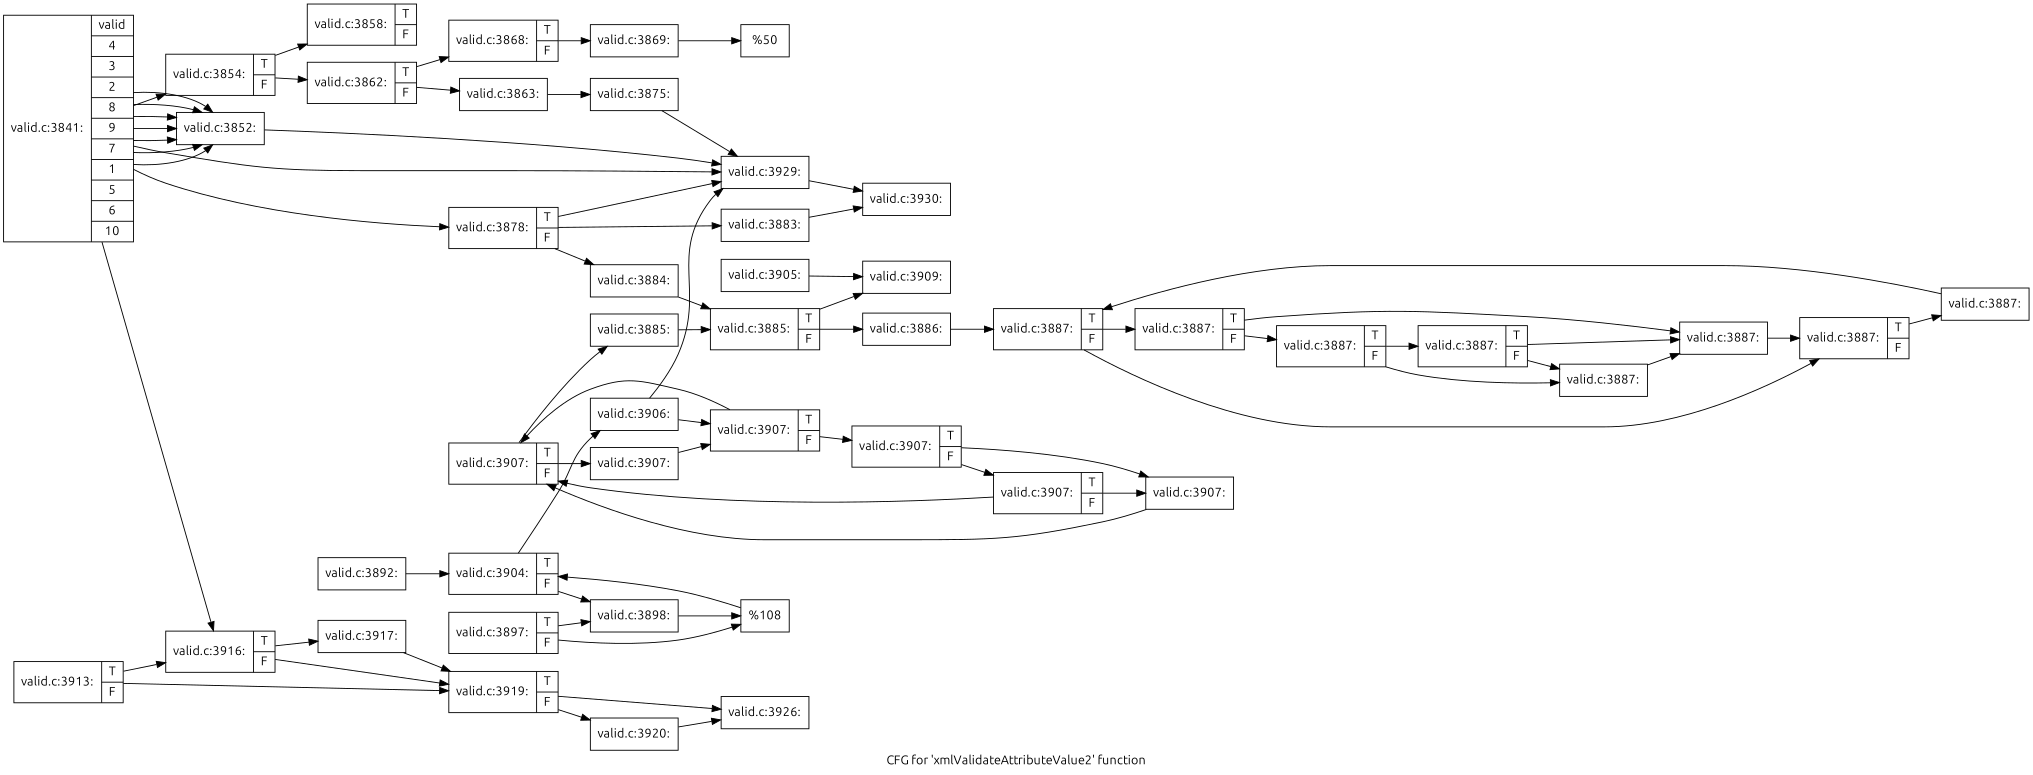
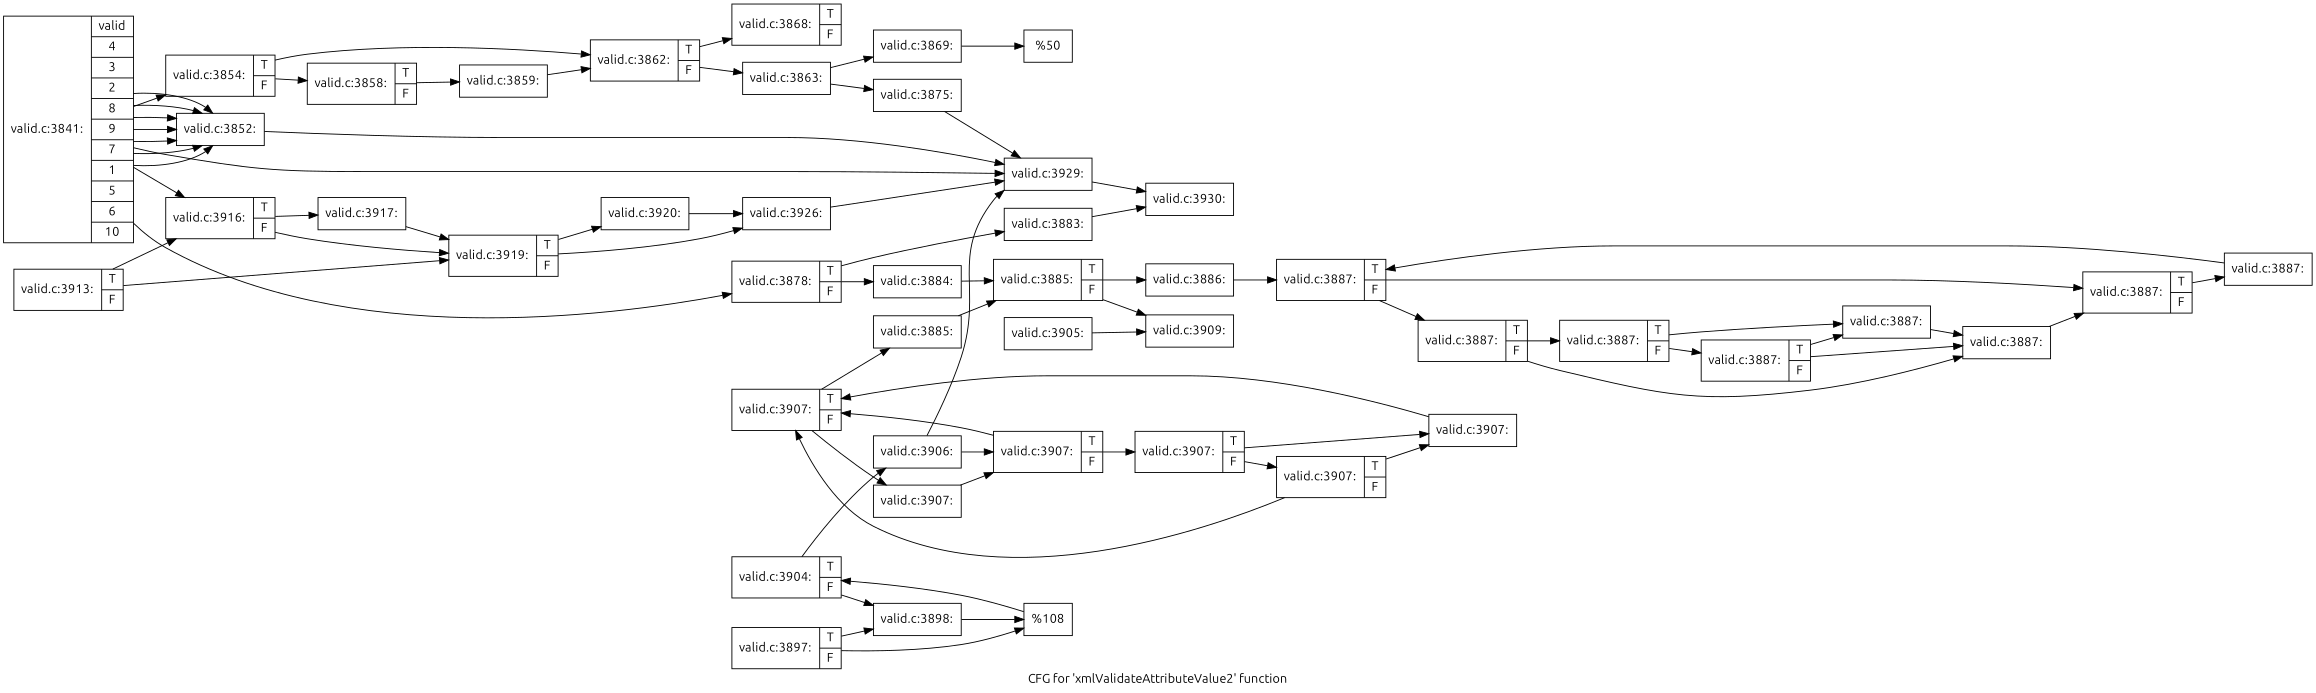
(570, 41) -> (847, 63)
none -> (503, 81)
(635, 200) -> (913, 195)
(362, 574) -> none
